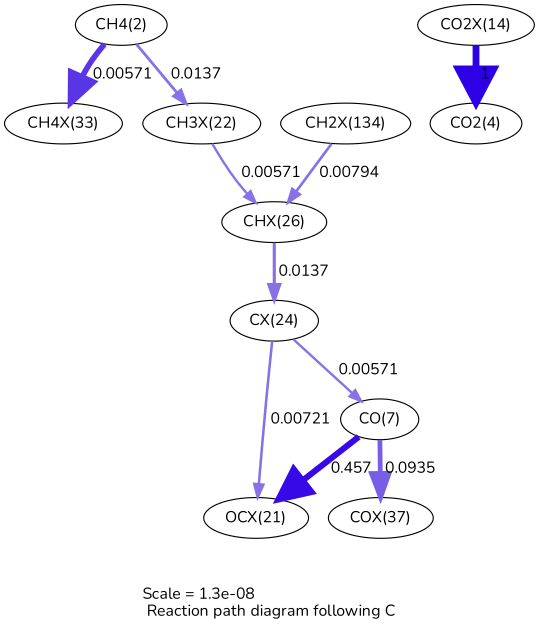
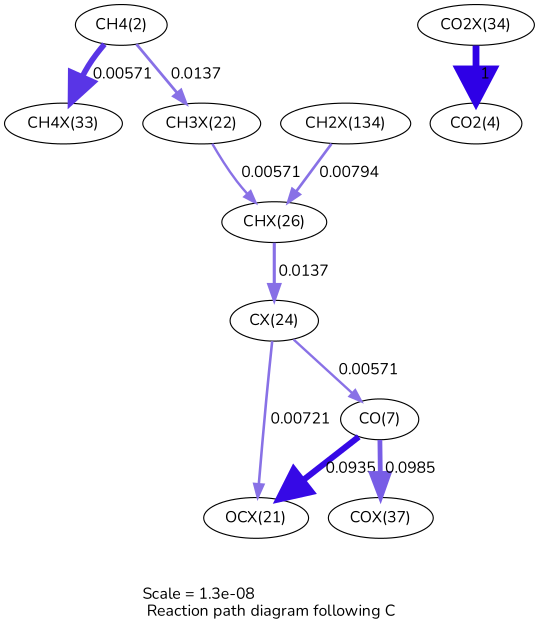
(476, 25) -> (476, 25)
(349, 469) -> (349, 469)
(409, 469) -> (409, 469)
